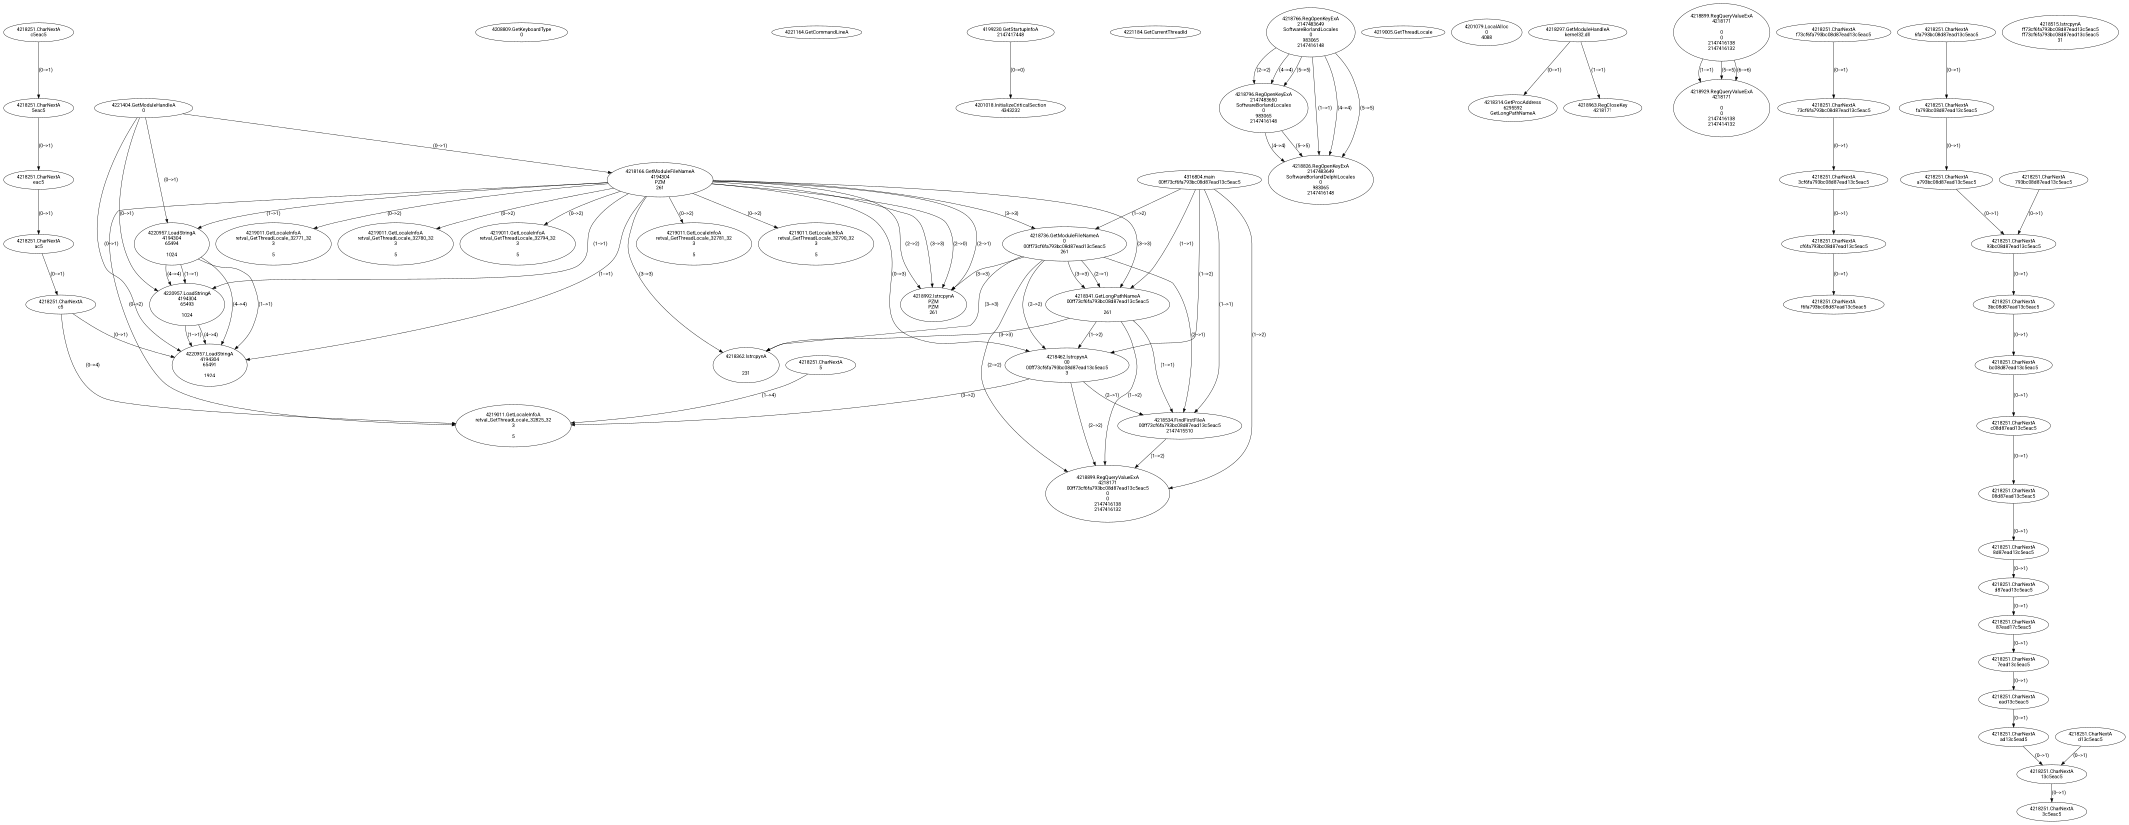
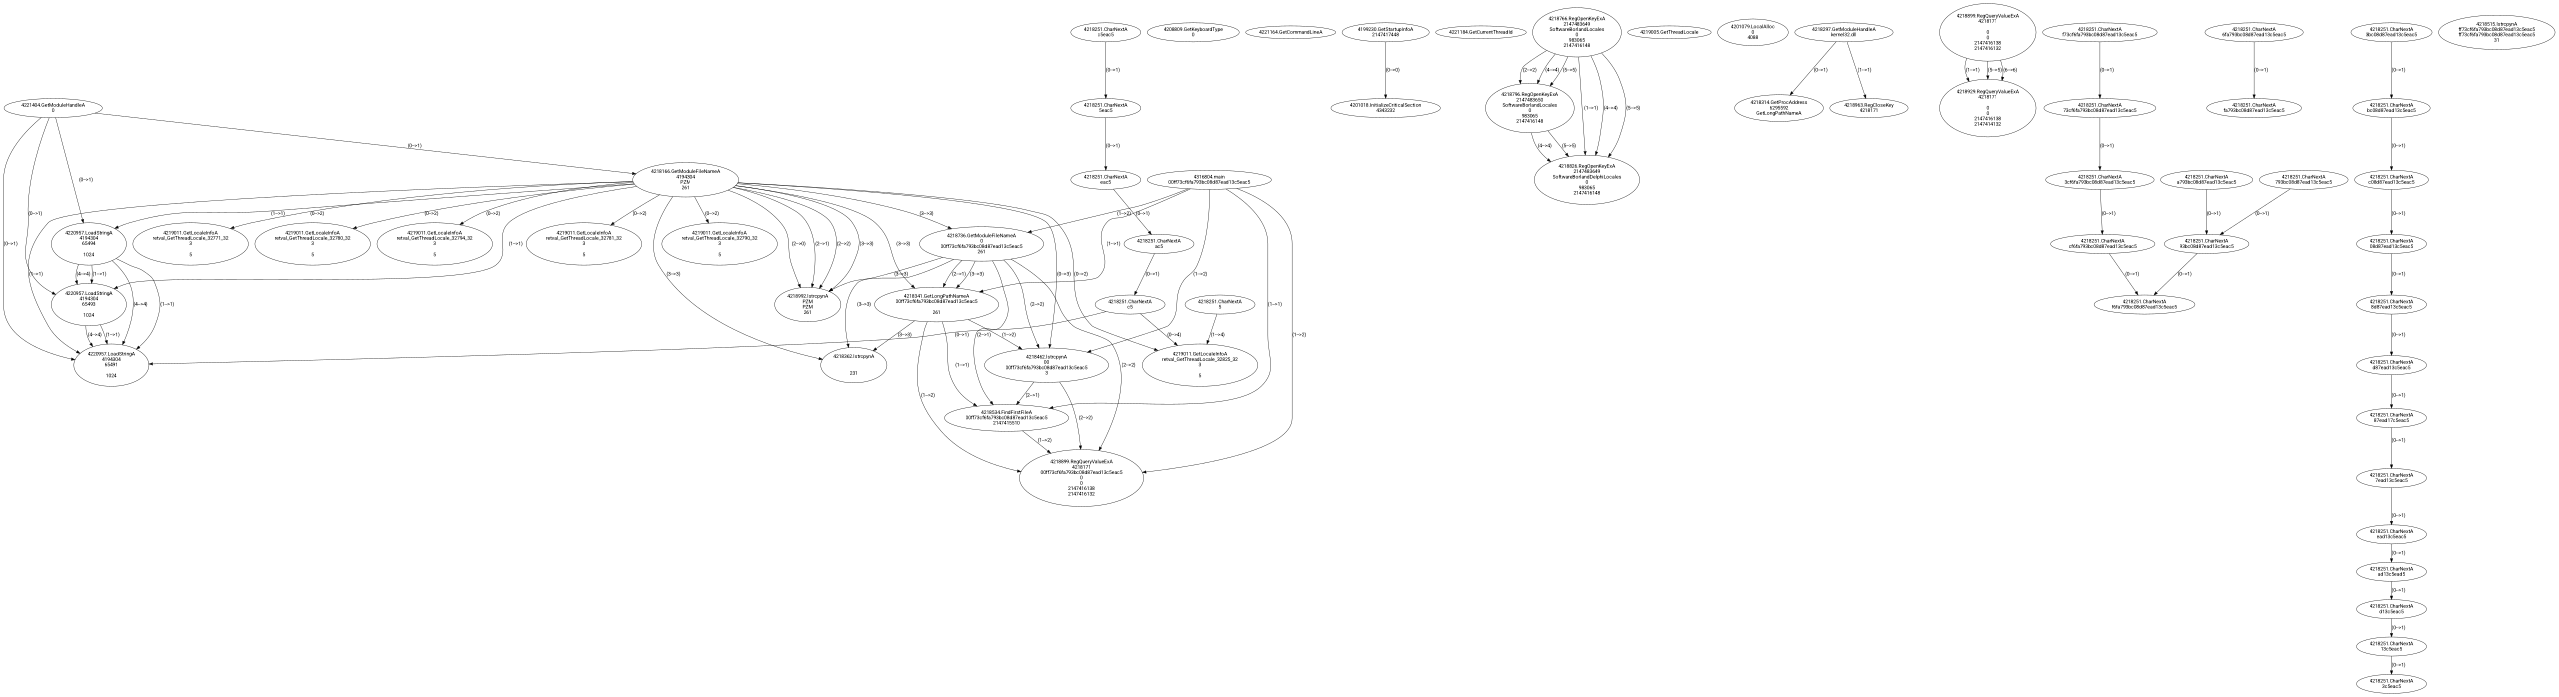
(1947, 142) -> none
(2014, 272) -> (2177, 273)
(210, 365) -> (111, 365)
(803, 413) -> none
(2031, 754) -> (2392, 589)
